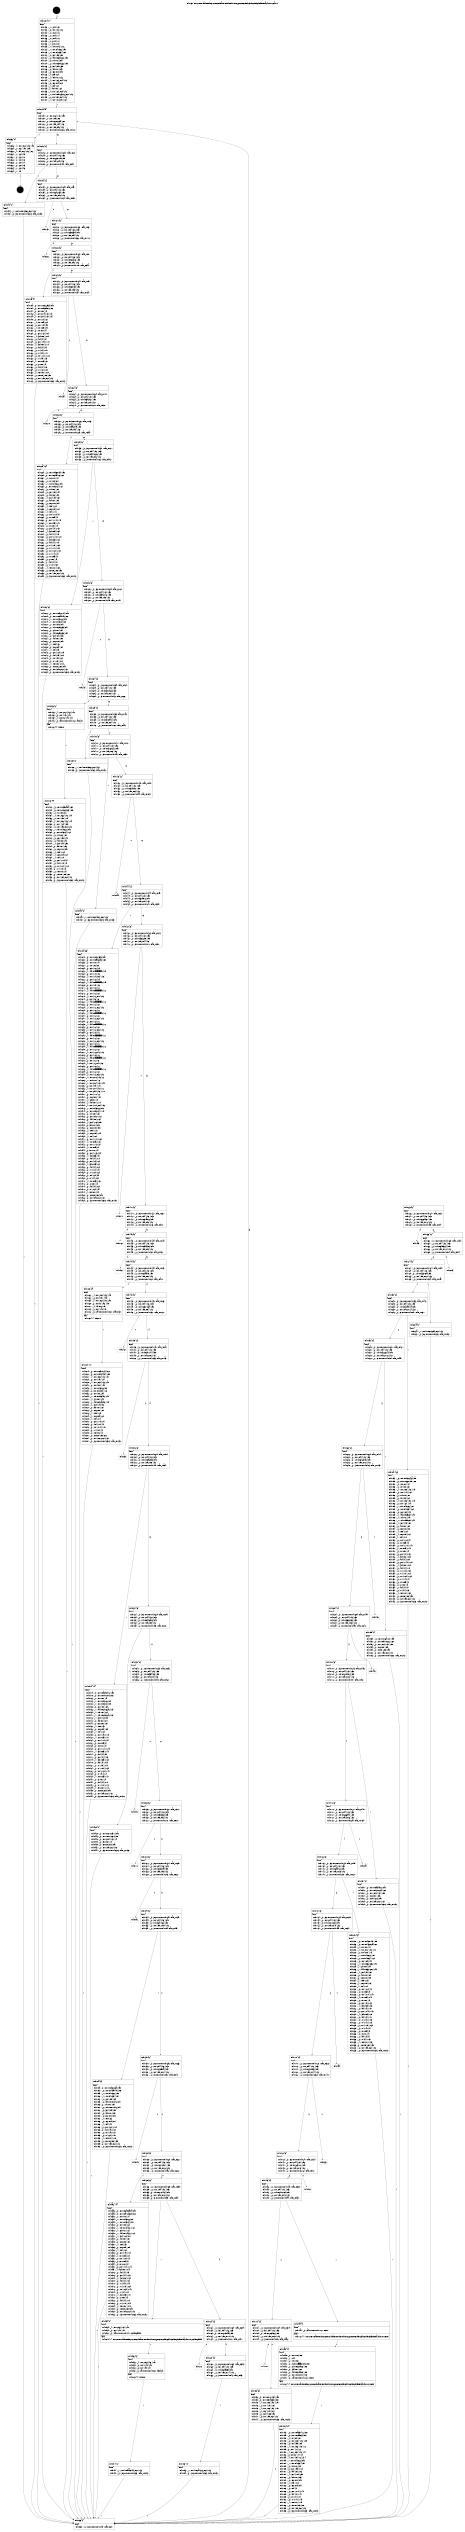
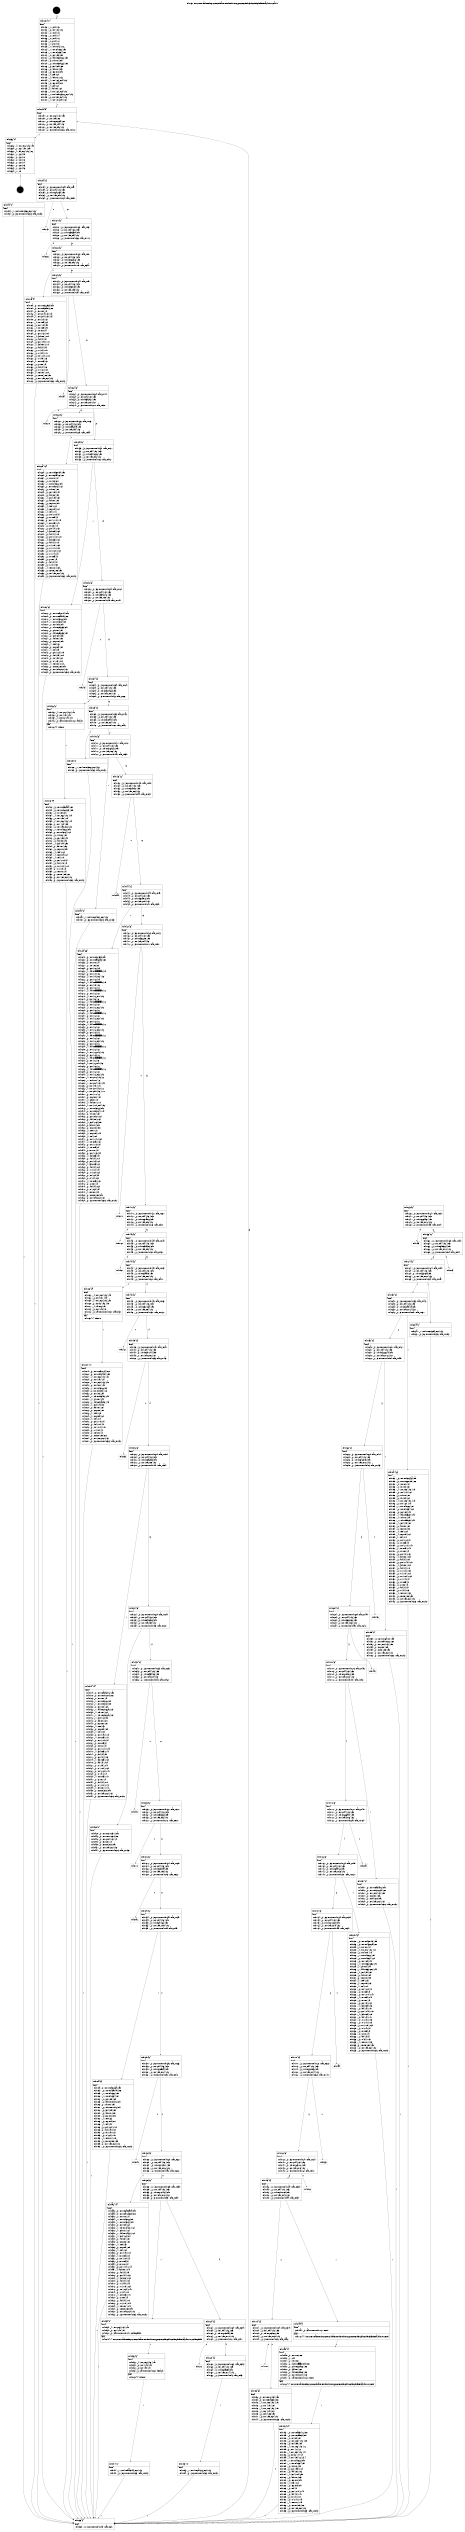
(57, 156) -> none
(83, 437) -> (95, 424)
